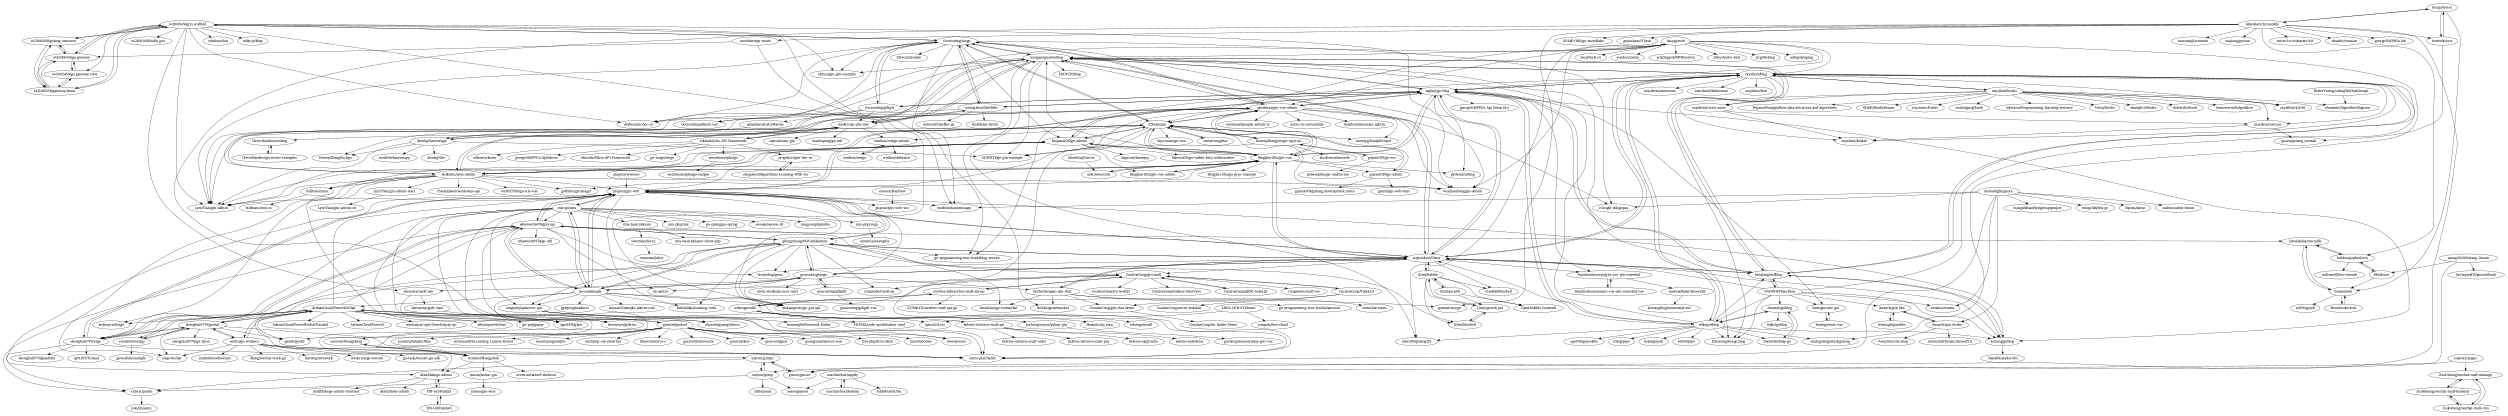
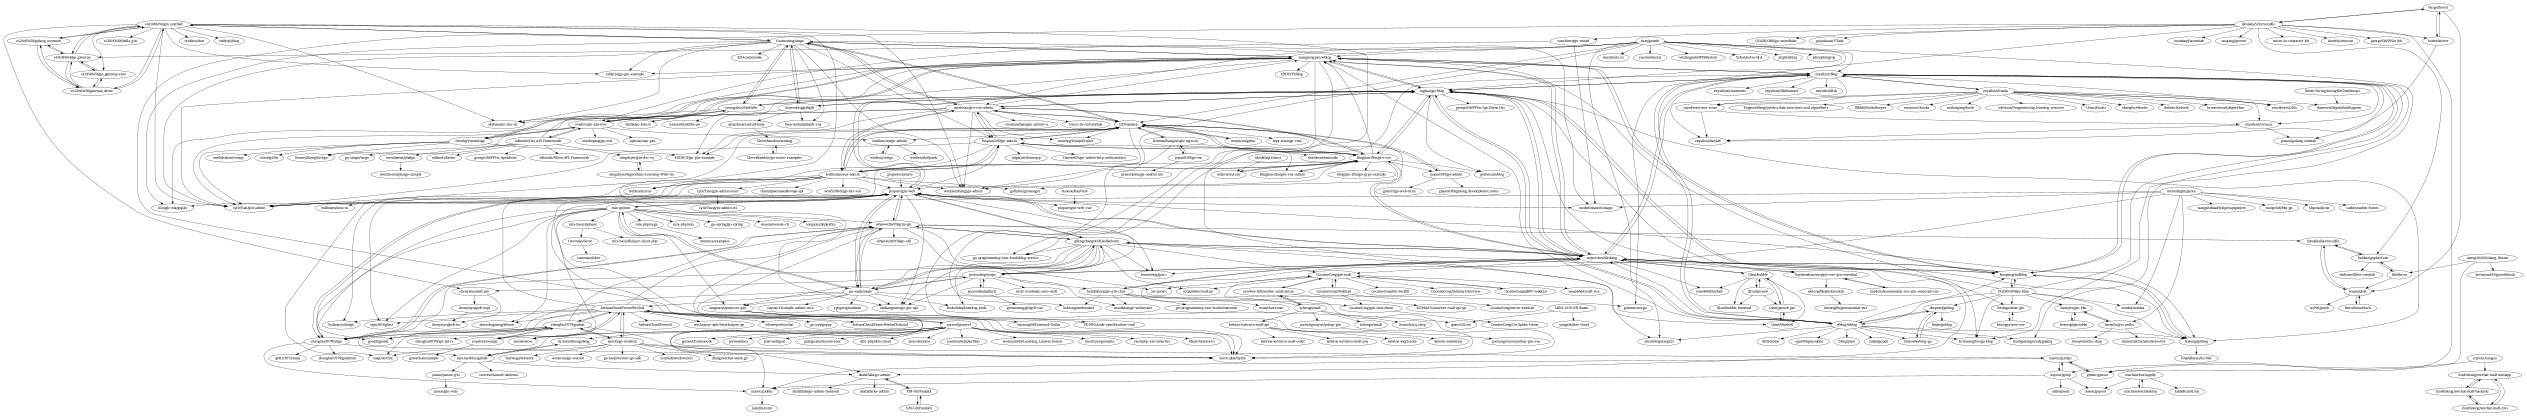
(1364, 125) -> none
(519, 191) -> (843, 191)
(1427, 258) -> (1602, 258)
